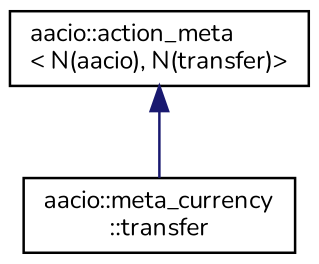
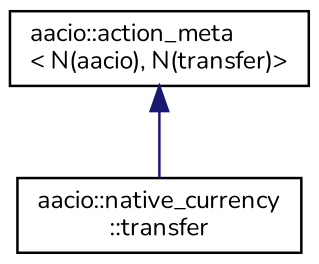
(159, 215) -> (159, 215)
